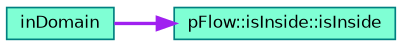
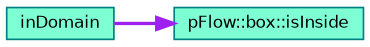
(285, 23) -> (269, 23)
